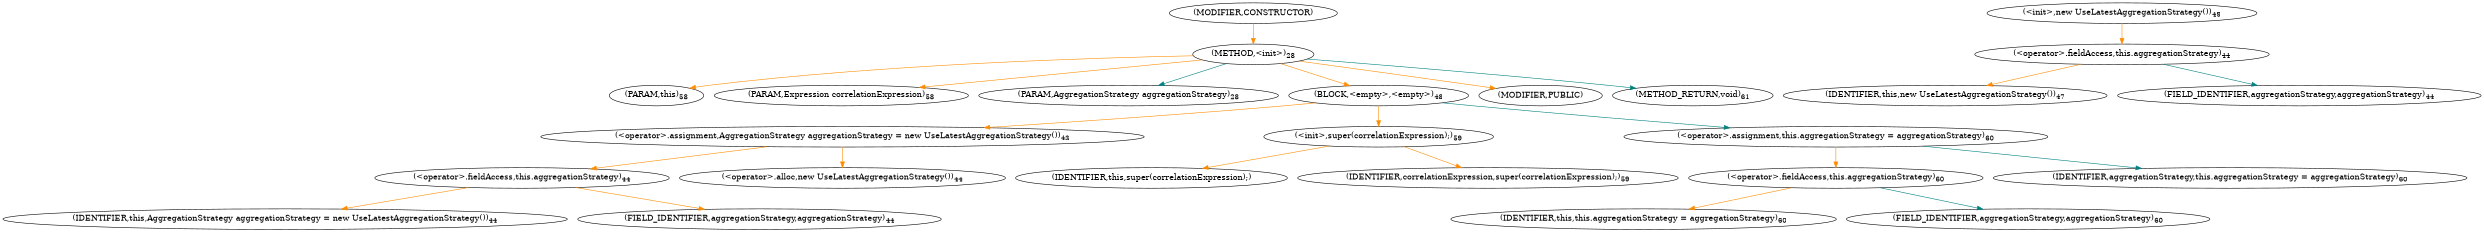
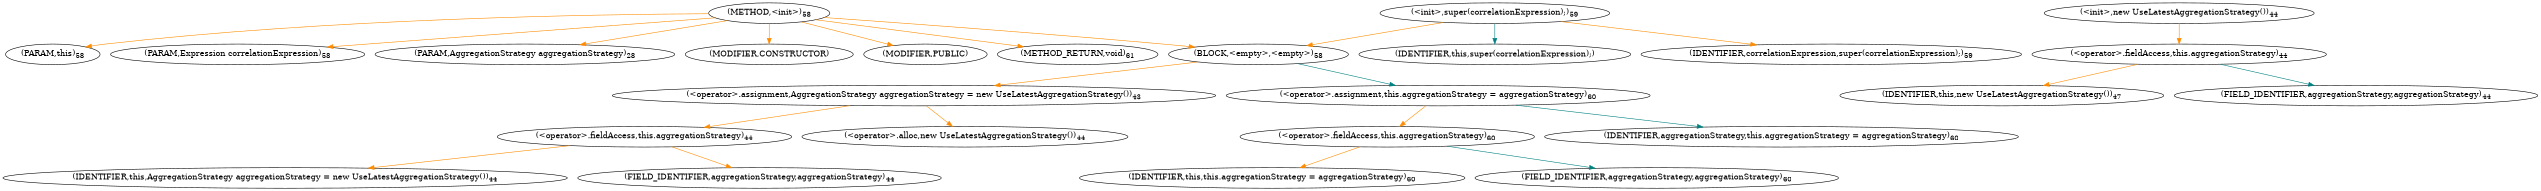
(2217, 12) -> (2274, 12)
(1253, 31) -> (769, 31)
(1291, 54) -> (807, 12)
(1469, 72) -> (917, 33)
(1195, 74) -> (657, 32)
(1439, 95) -> (1319, 54)
(1379, 113) -> (1378, 34)
(1269, 157) -> (1495, 31)
